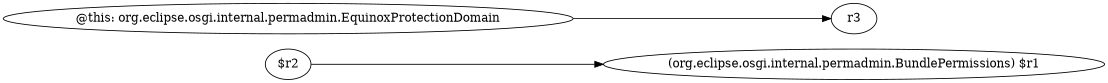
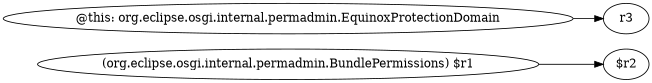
(453, 64) -> (567, 64)
